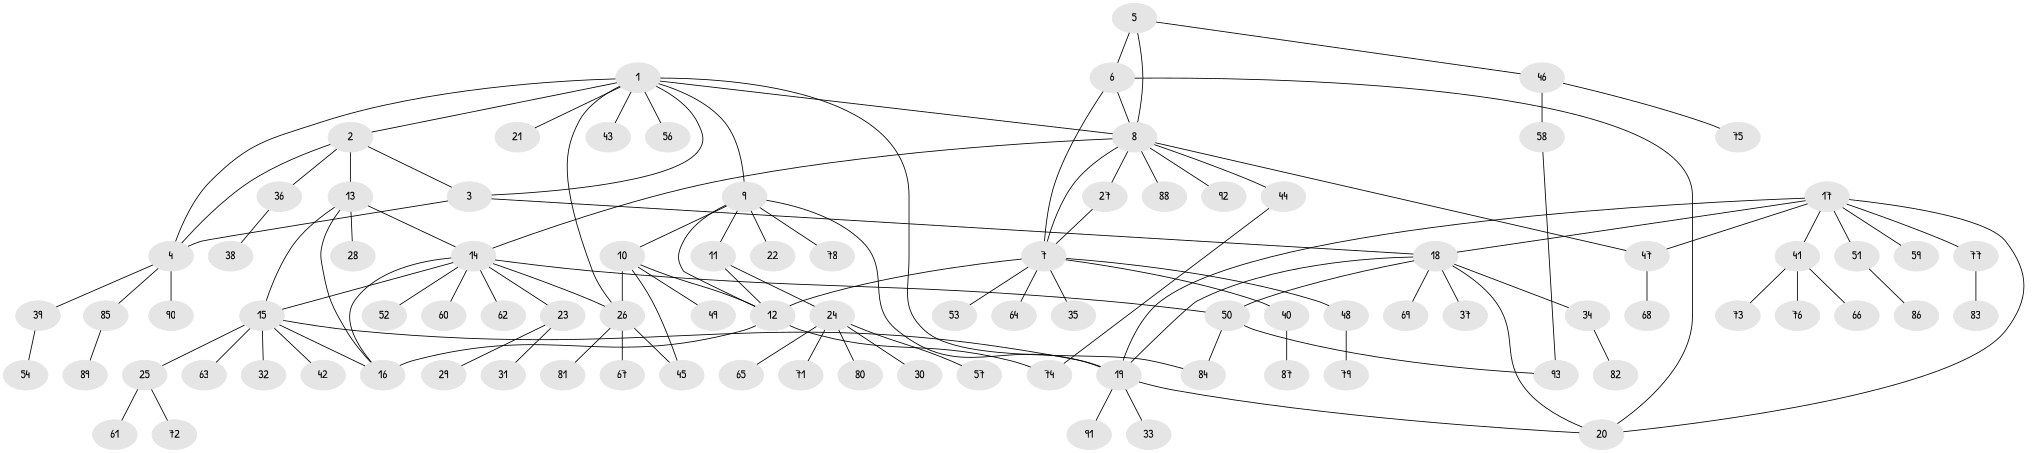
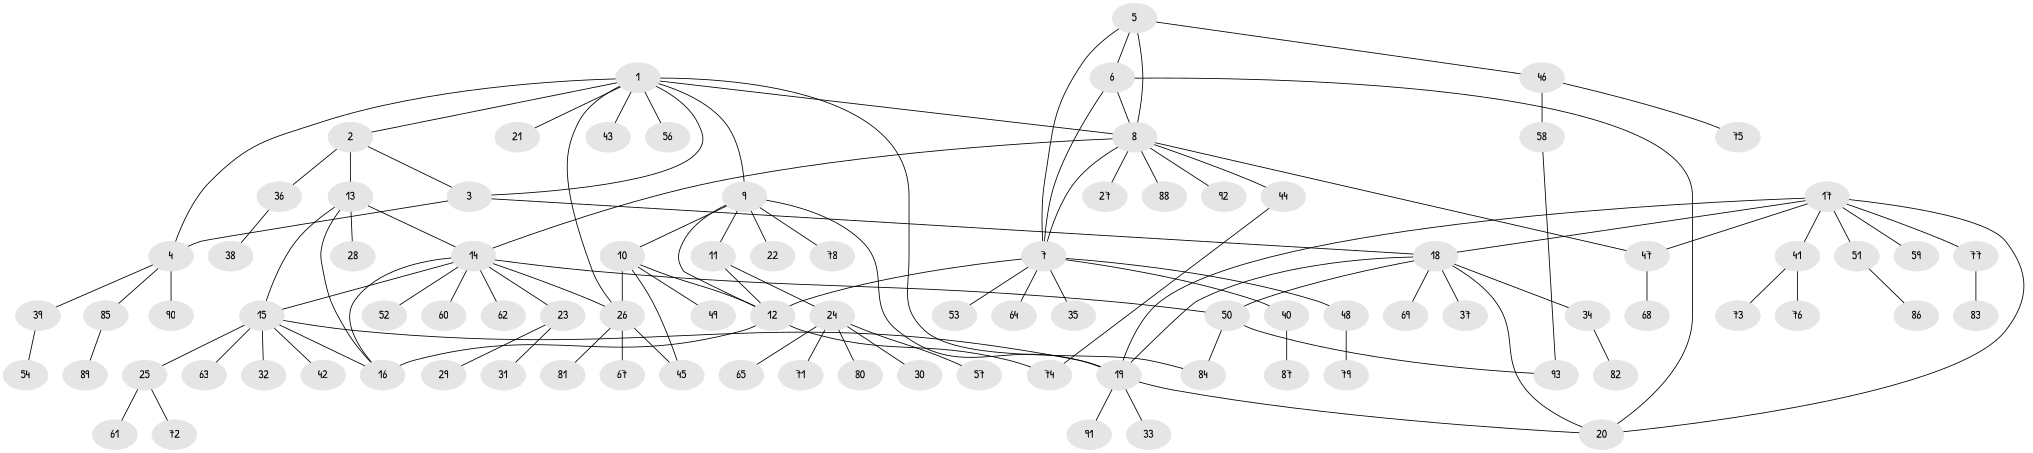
(249, 182) -> none
(1074, 226) -> (1055, 118)
(1857, 316) -> none
